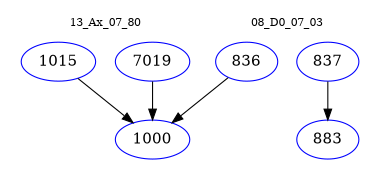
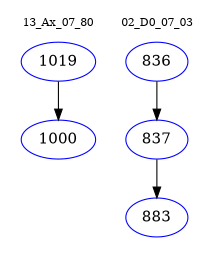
(287, 23) -> (157, 23)
(58, 62) -> none
(153, 62) -> (58, 62)
(214, 89) -> (157, 95)
